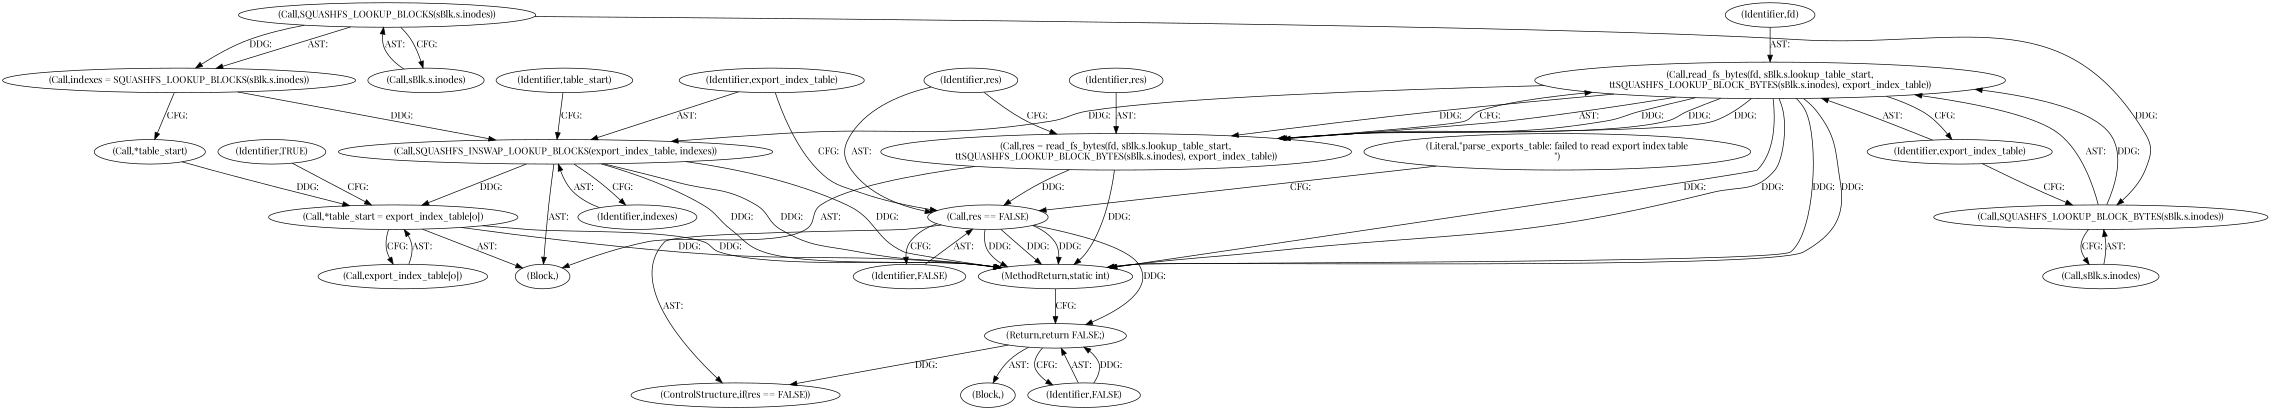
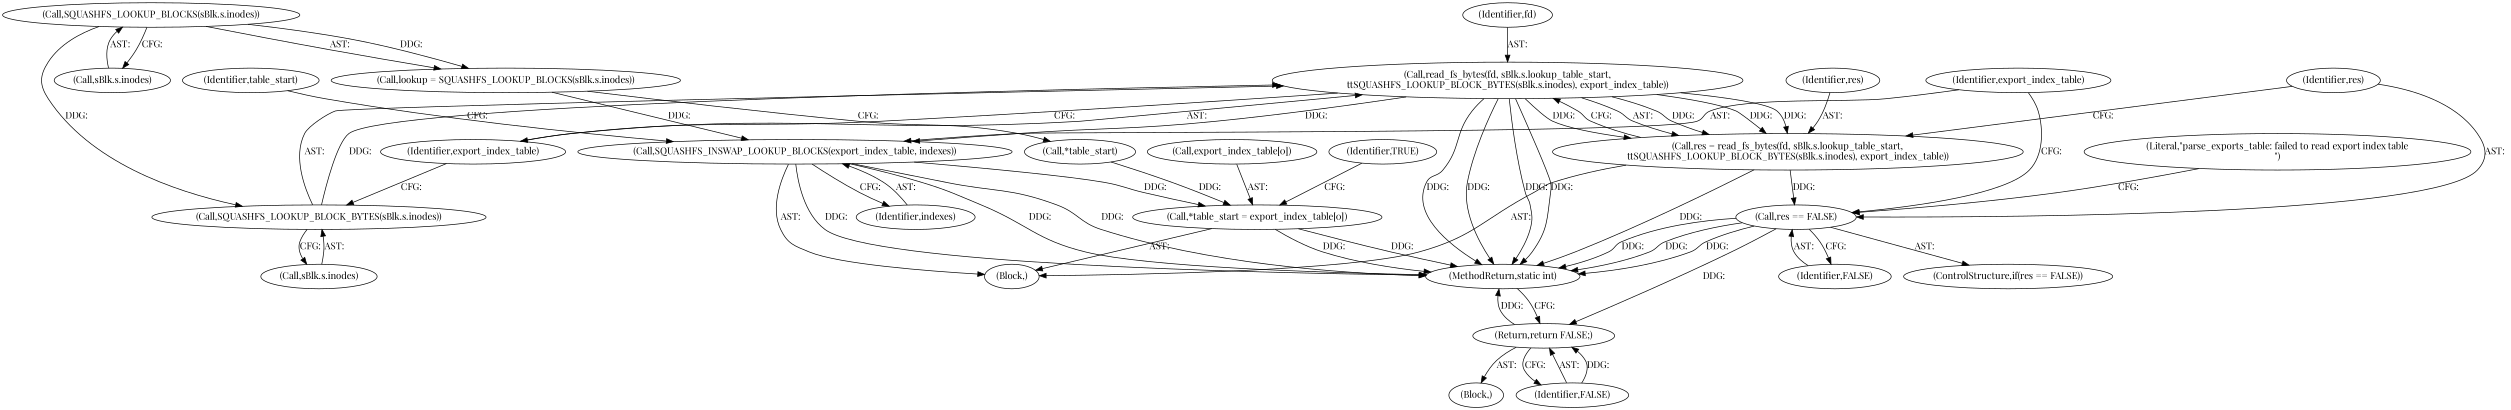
(179, 80) -> (506, 80)
(386, 244) -> none
(903, 364) -> (1502, 313)
